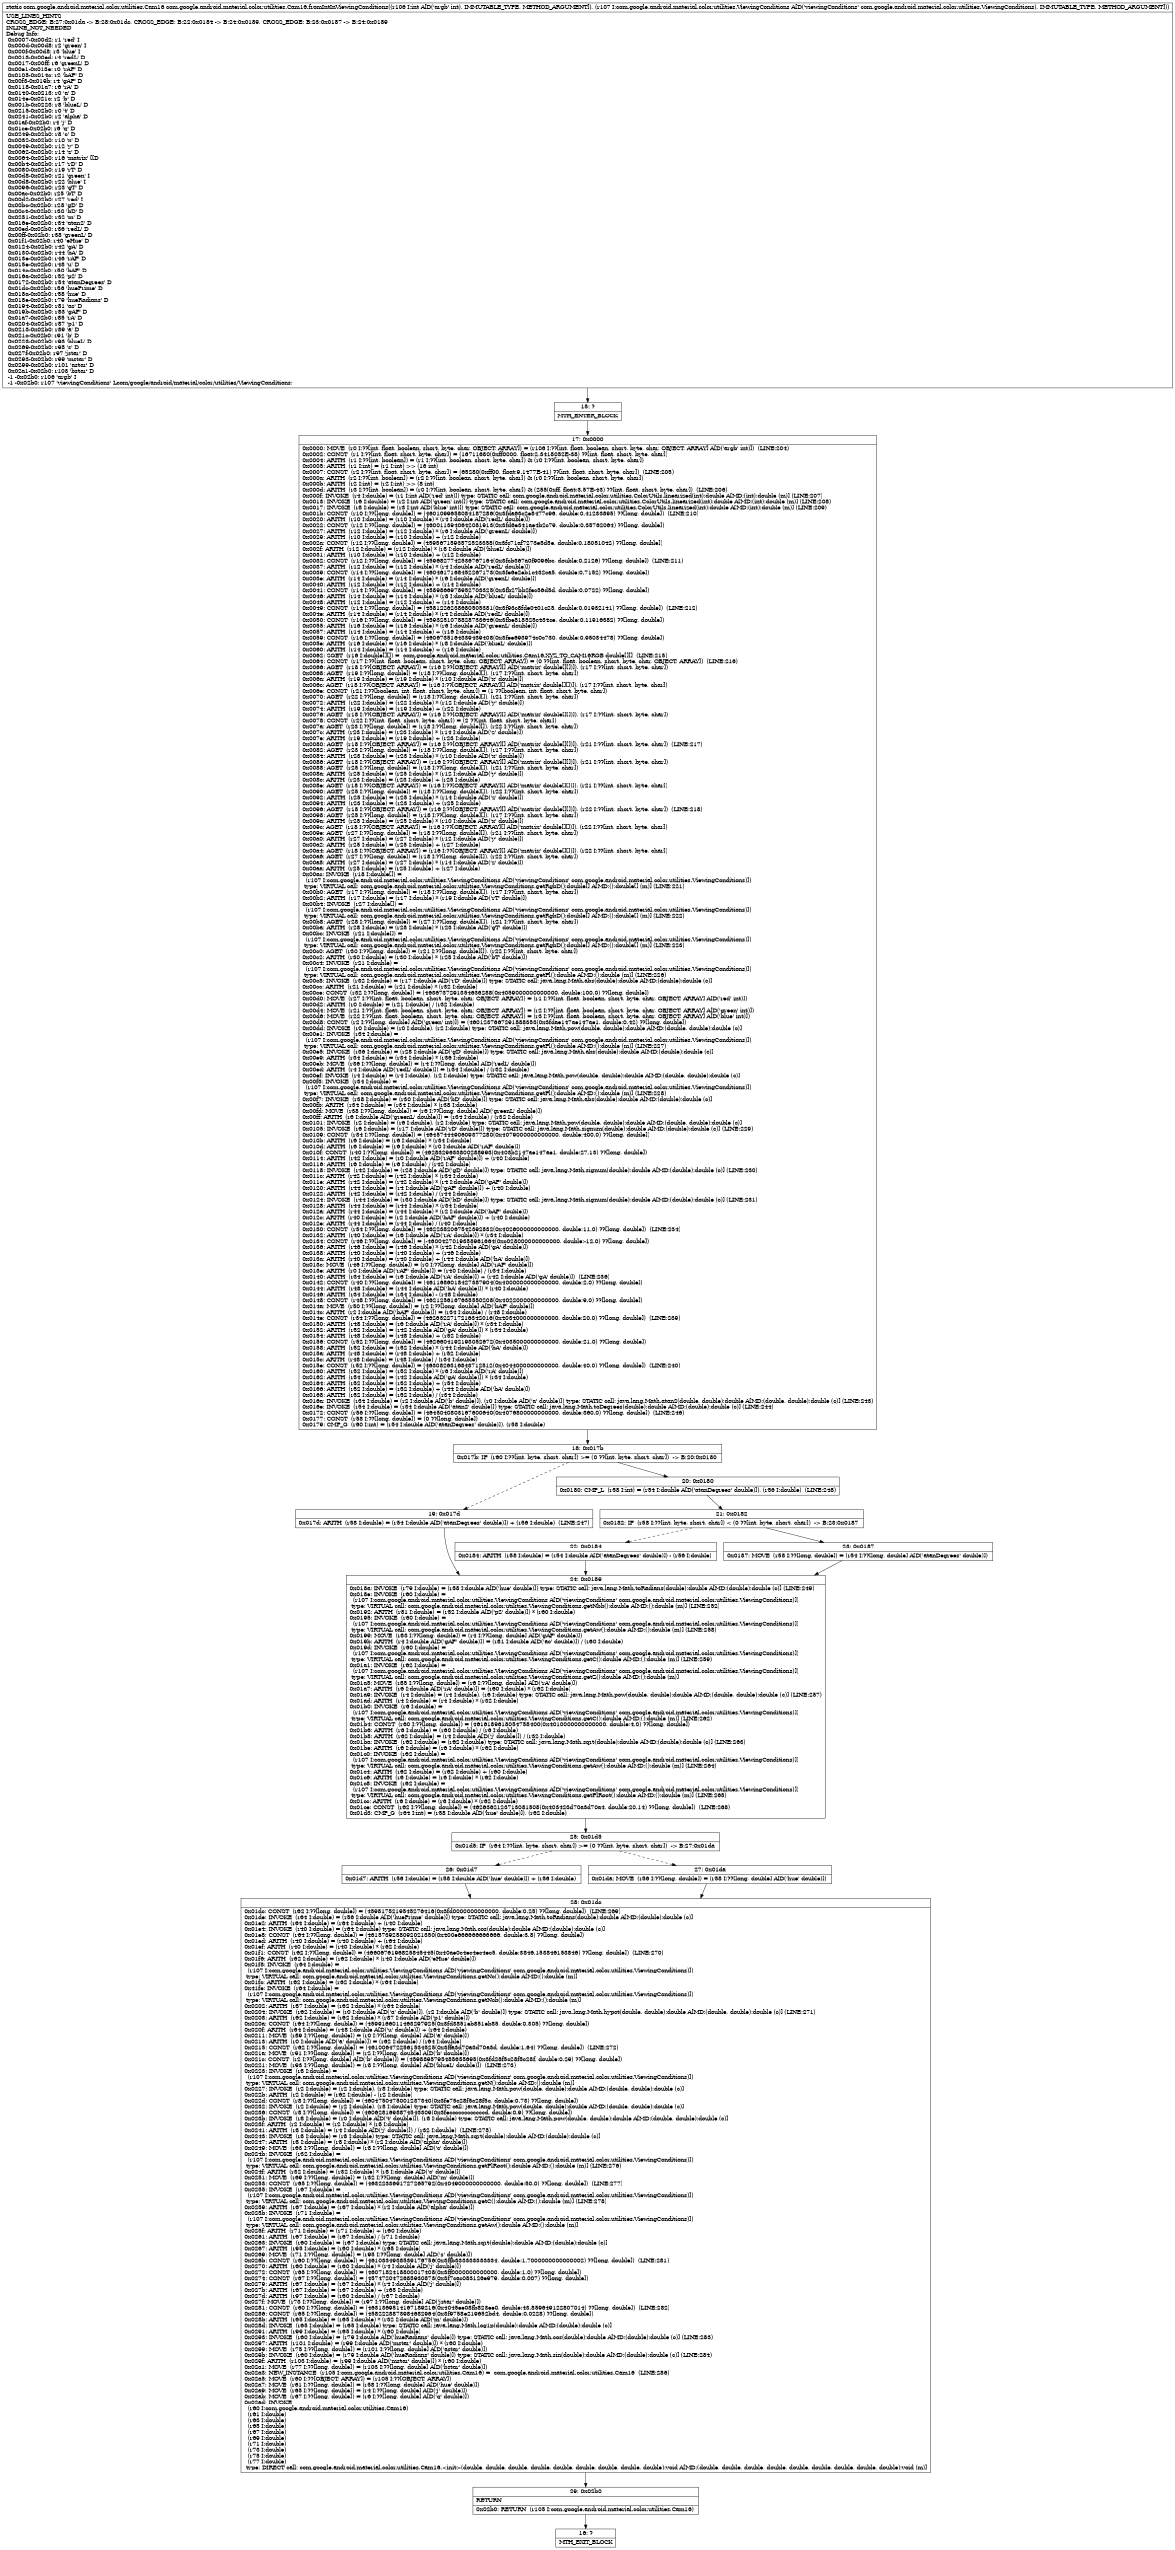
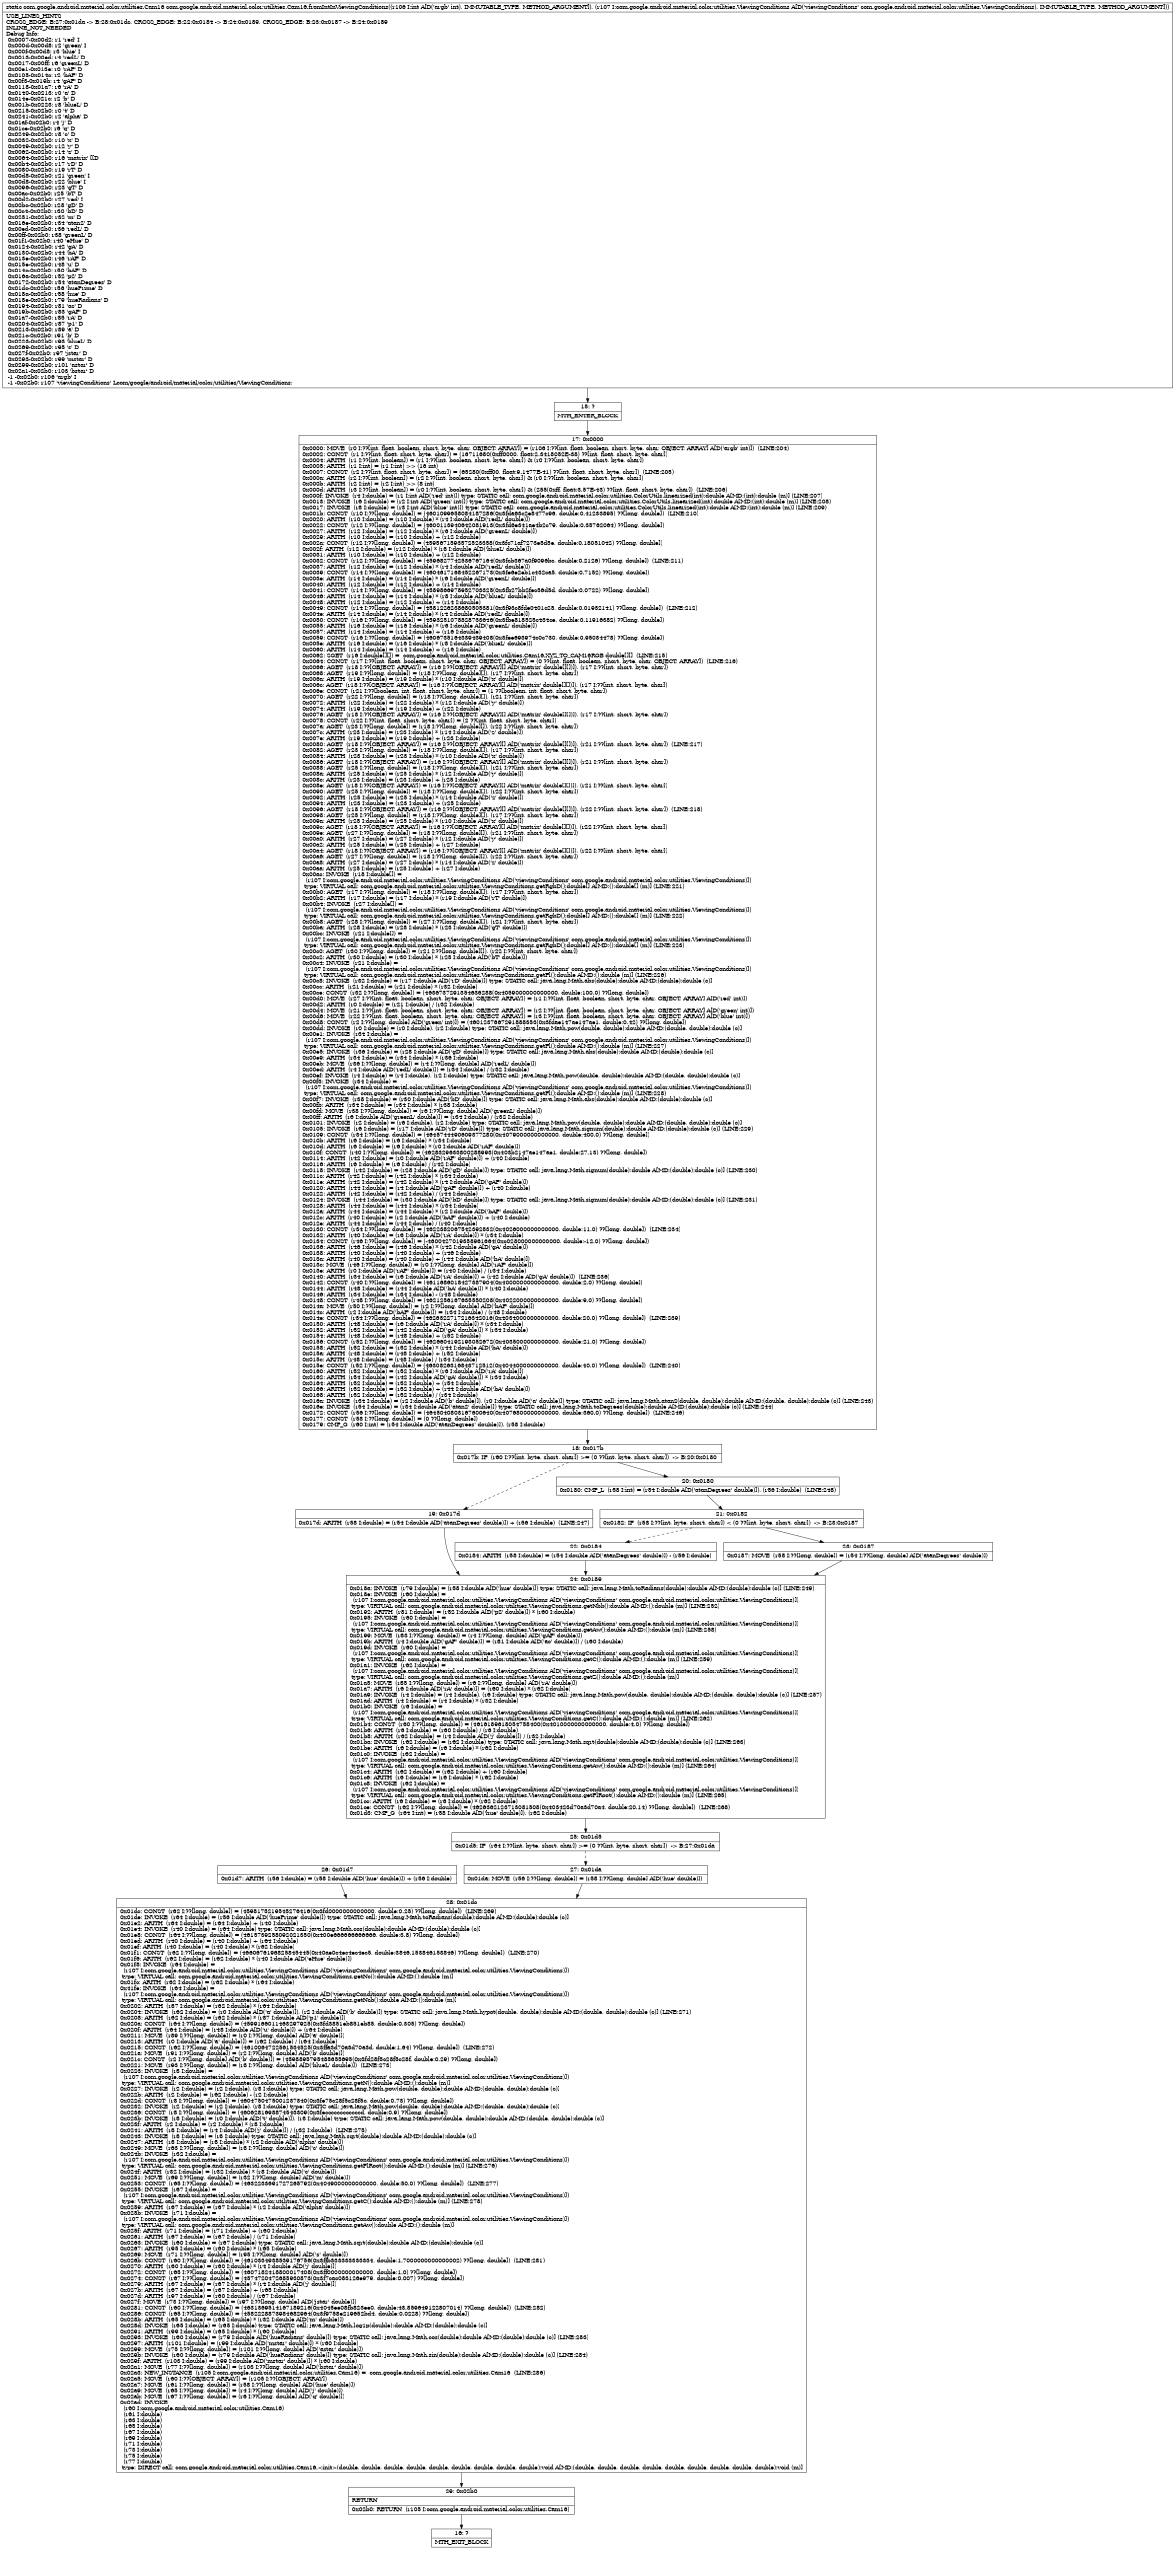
(526, 1858) -> none
